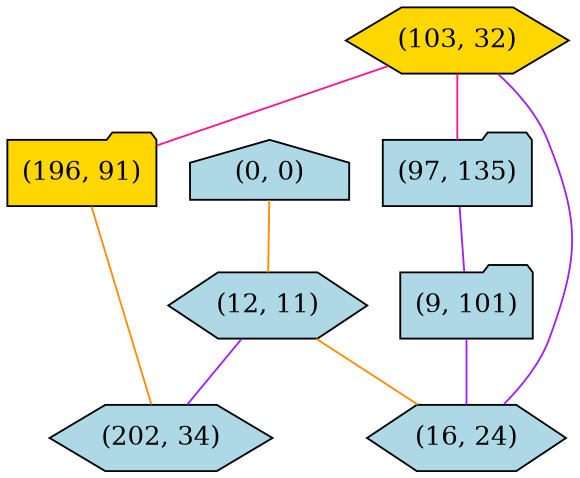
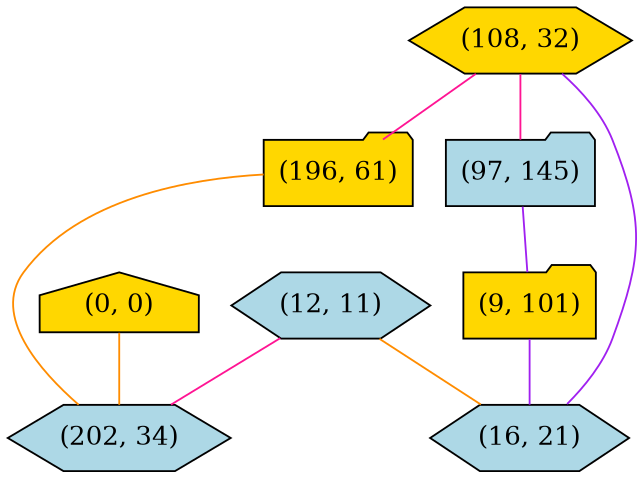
(457, 40) -> (520, 40)
(82, 173) -> (338, 173)
(270, 173) -> (119, 305)
(457, 173) -> (520, 173)
(269, 236) -> (119, 369)
(467, 305) -> (530, 305)
(214, 372) -> (226, 371)
(467, 438) -> (530, 438)
